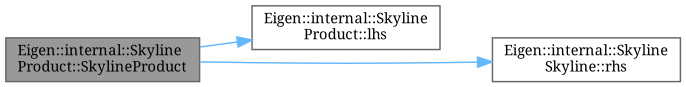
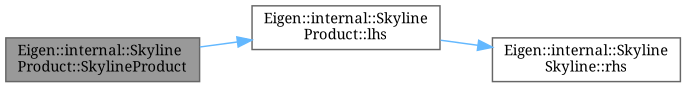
(339, 63) -> (459, 43)
